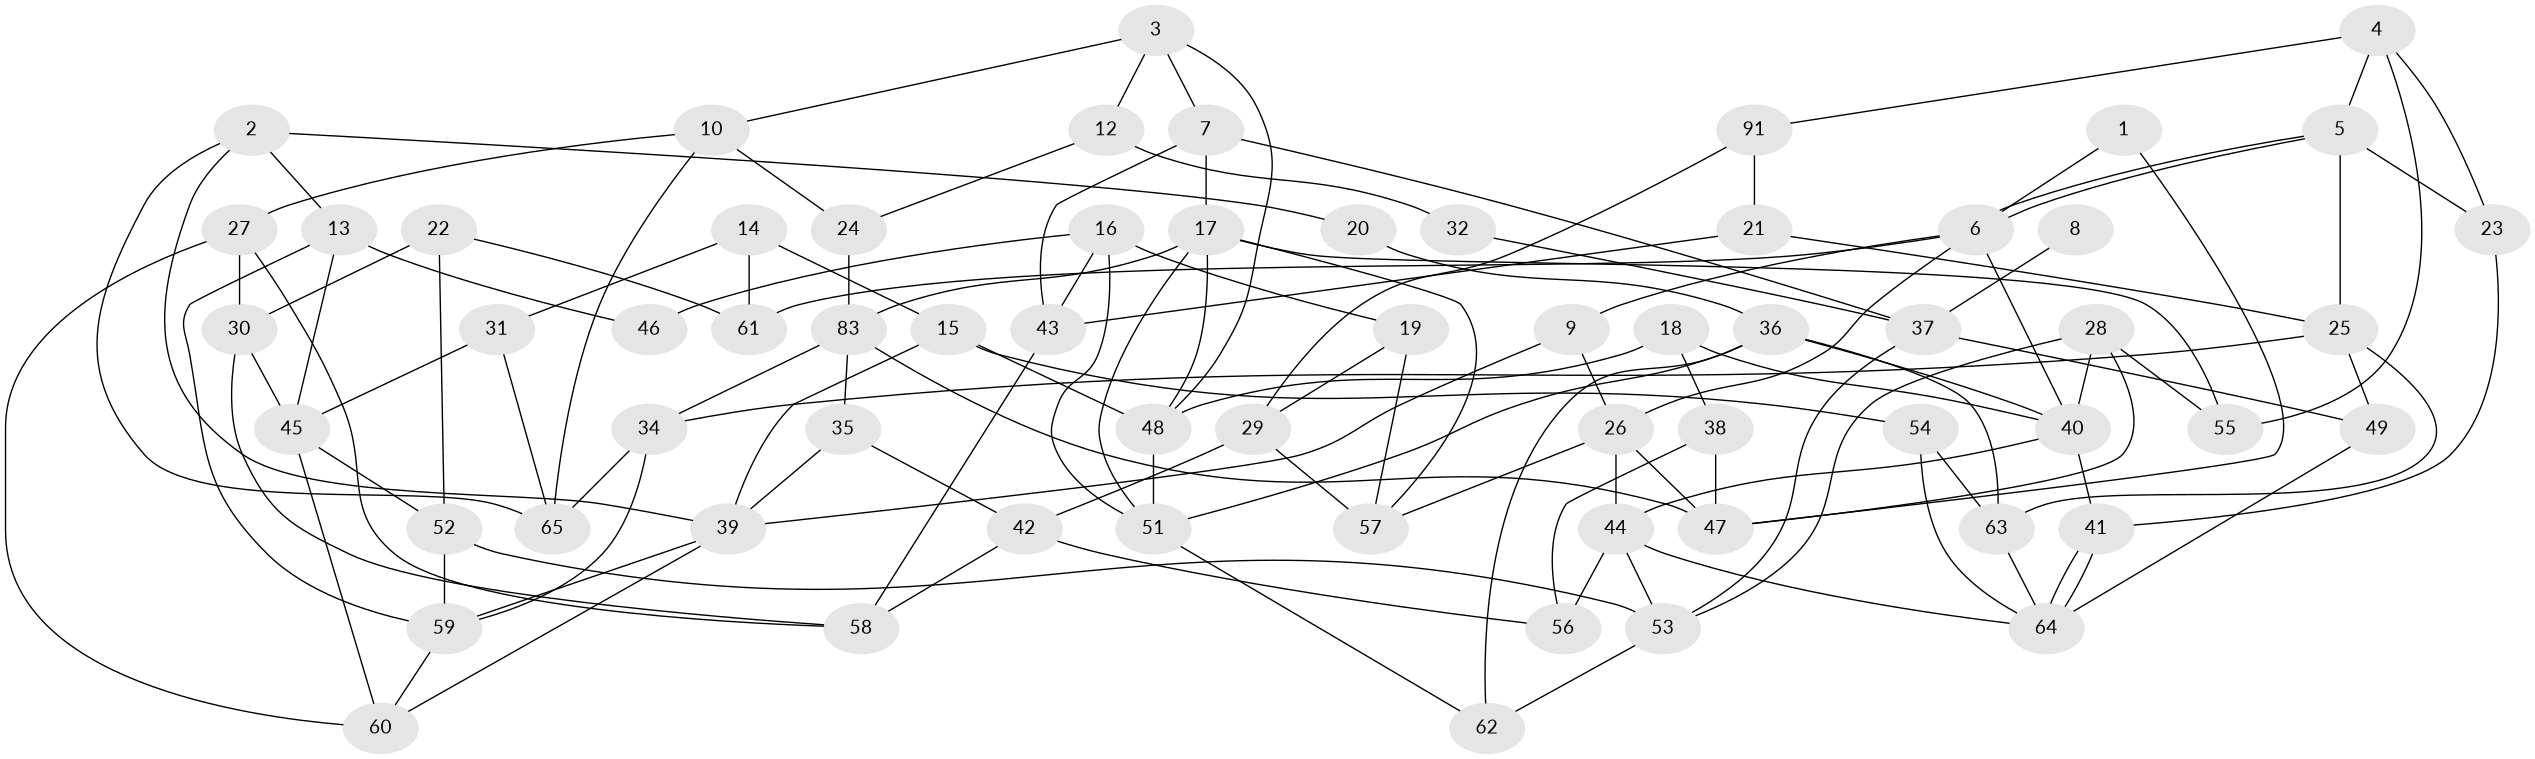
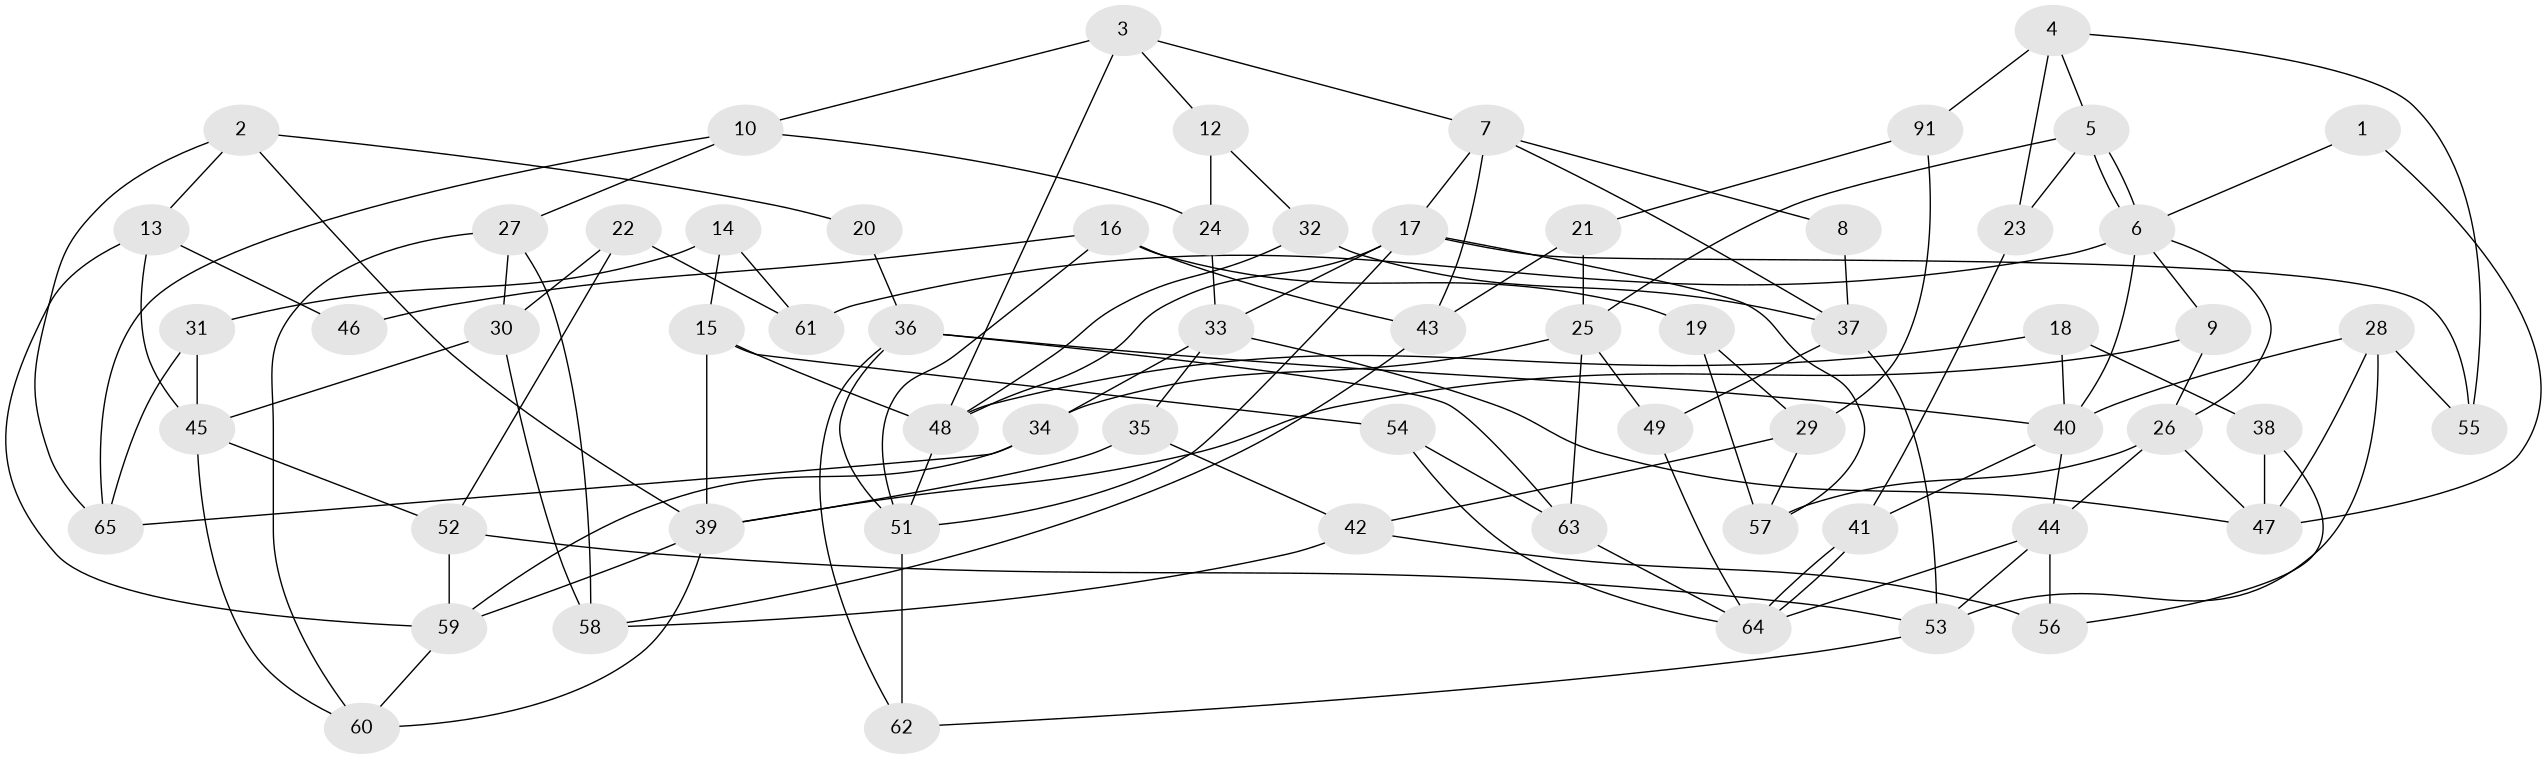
none -> (1665, 180)
none -> (1114, 309)
(849, 330) -> (1216, 330)
